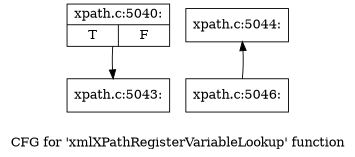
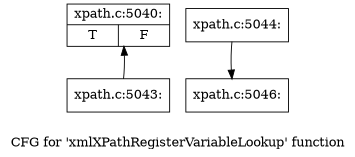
(112, 58) -> (124, 67)
(243, 65) -> (231, 56)
